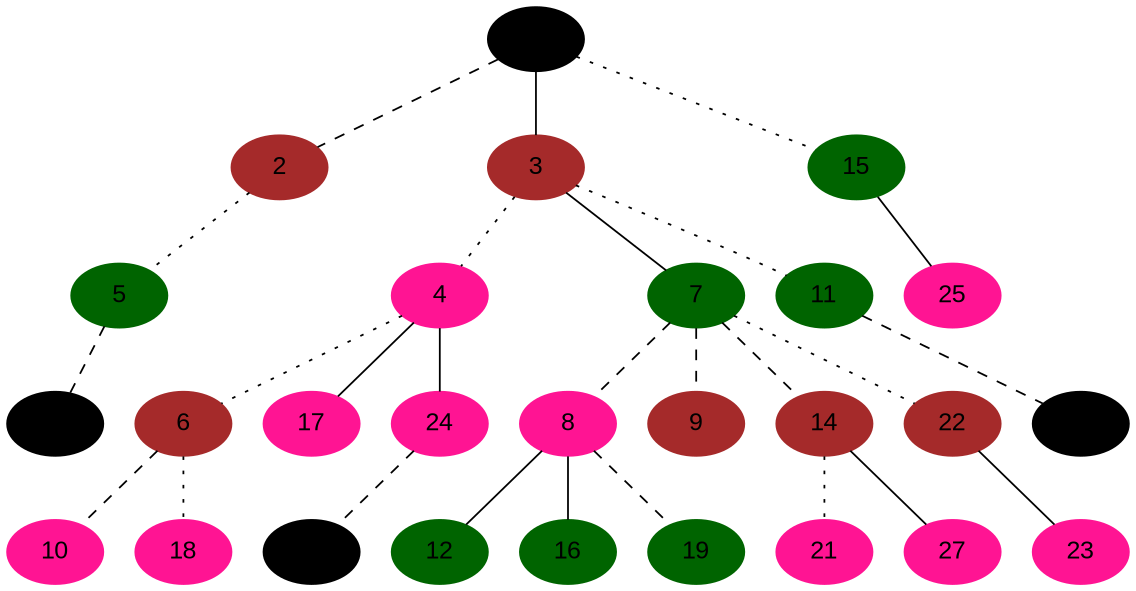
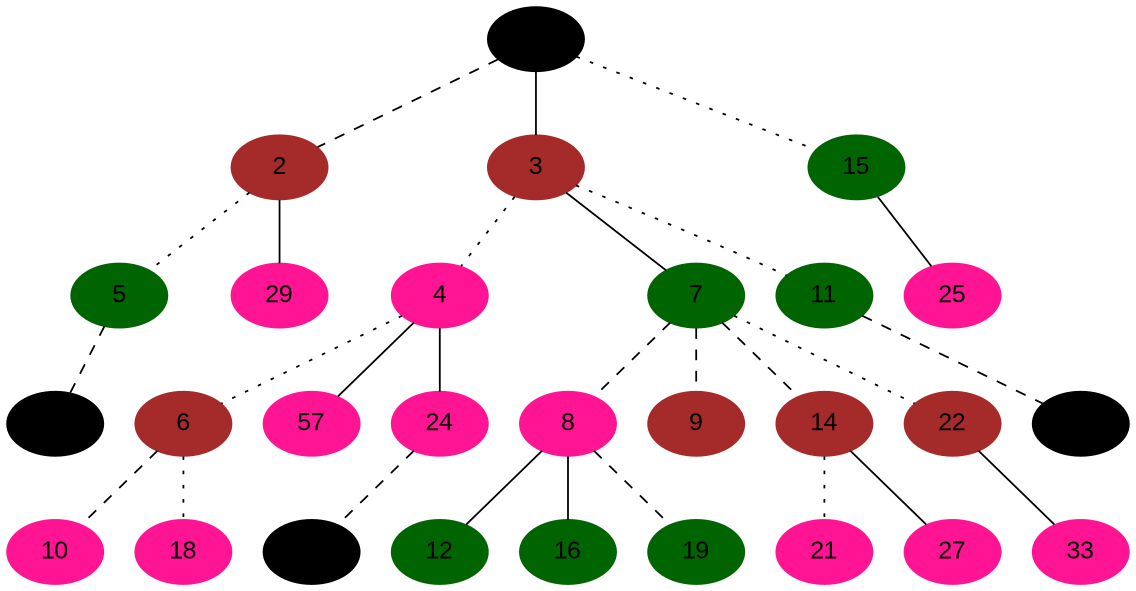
none -> (280, 296)
(312, 424) -> (312, 424)
(1081, 552) -> (1081, 552)
